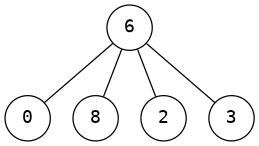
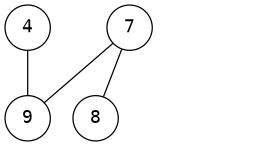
none -> (28, 28)
(130, 28) -> (130, 28)
(28, 118) -> (28, 118)
(164, 118) -> none
(232, 118) -> none
